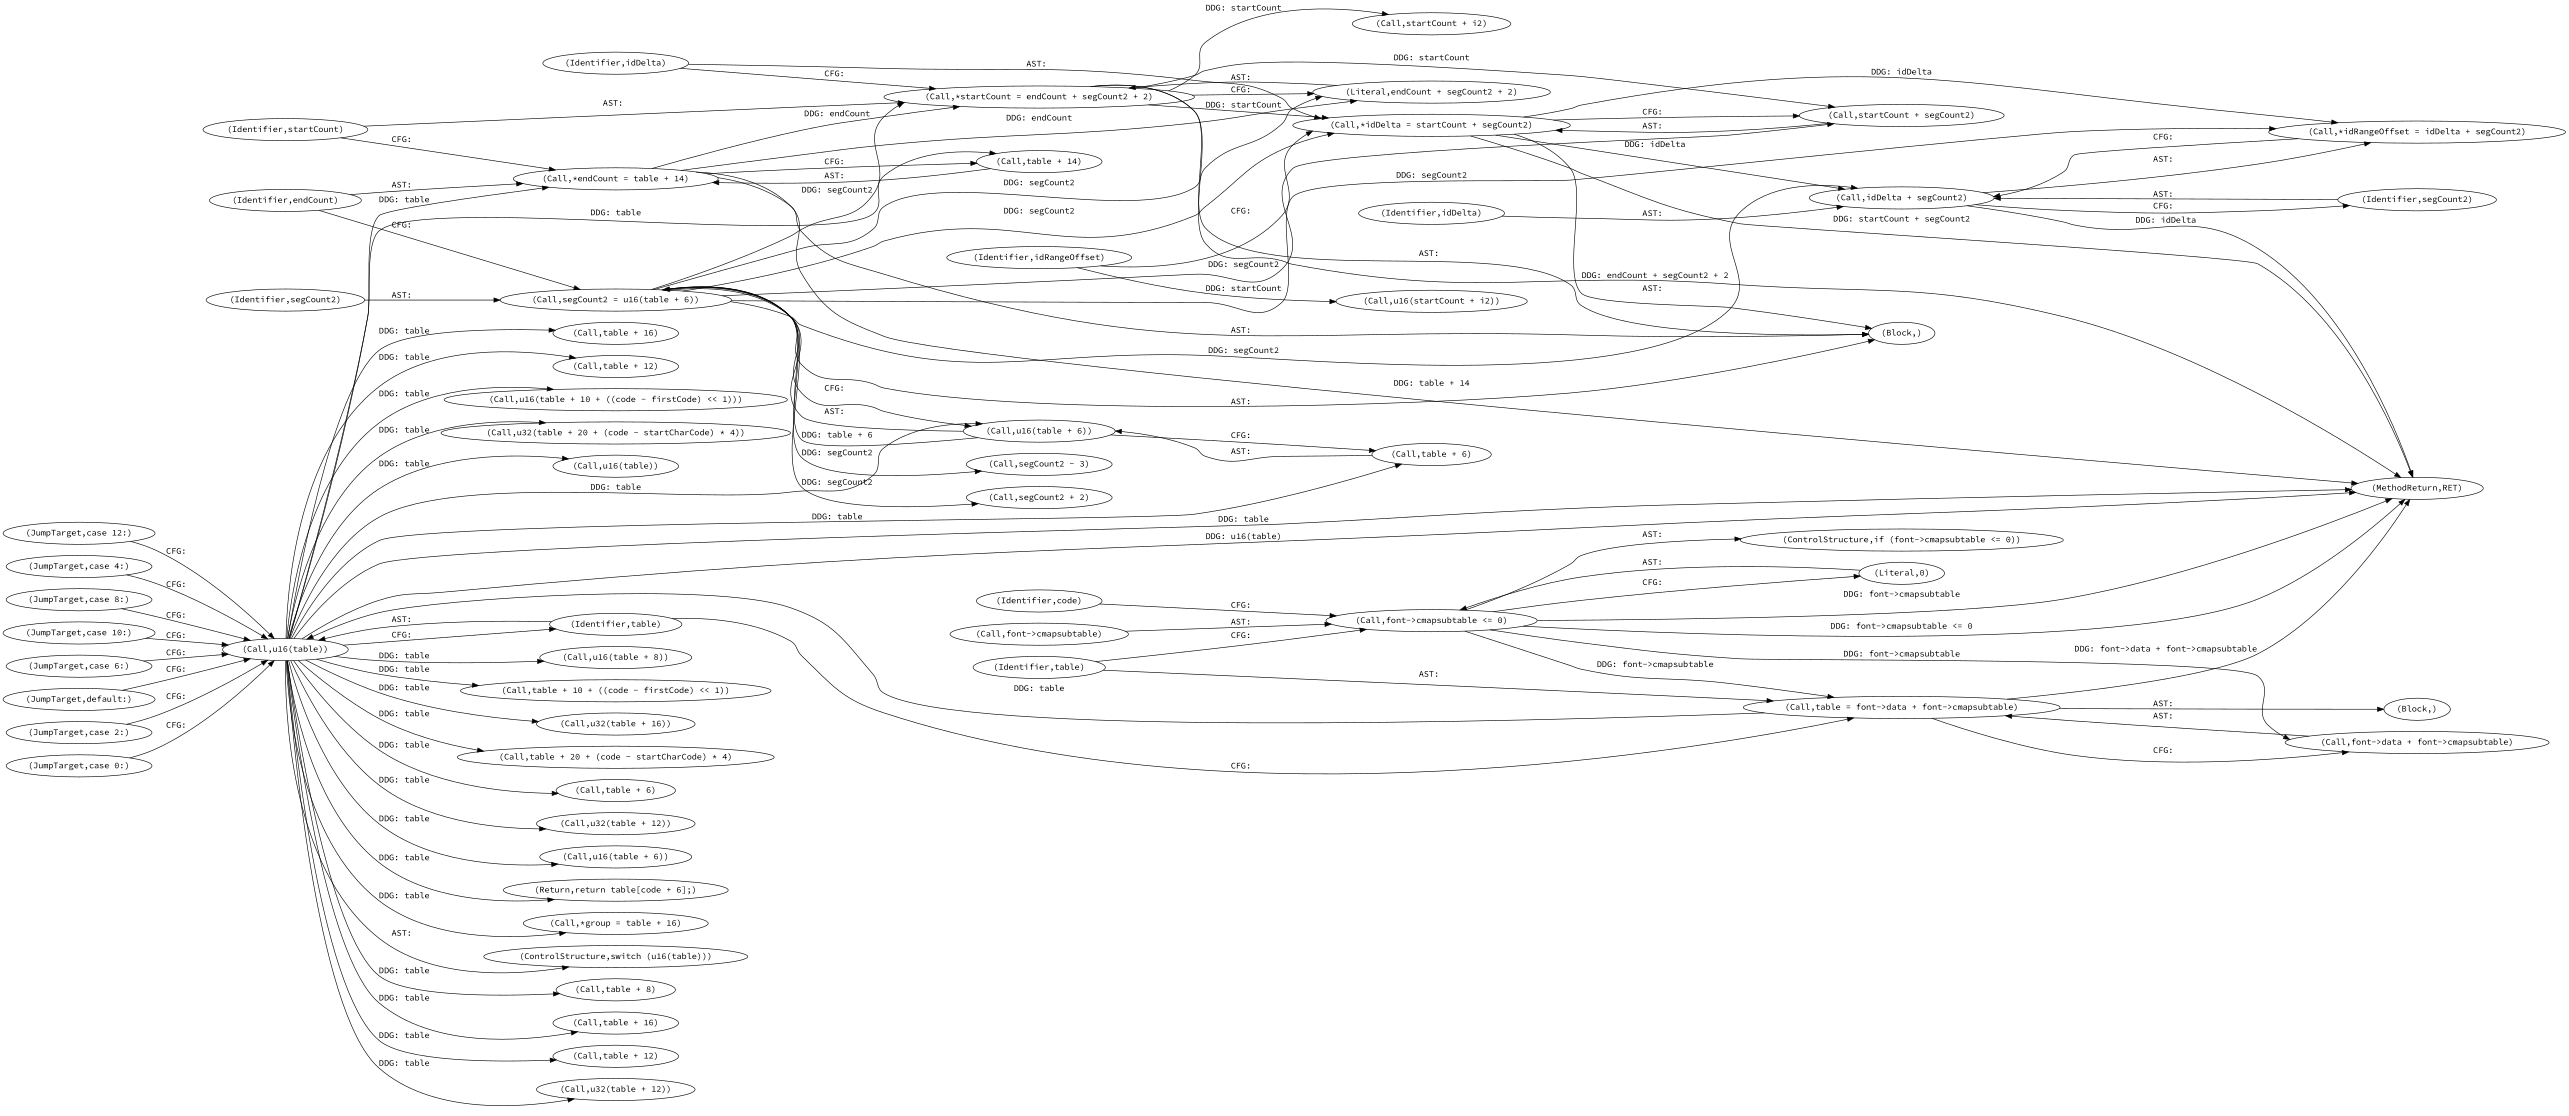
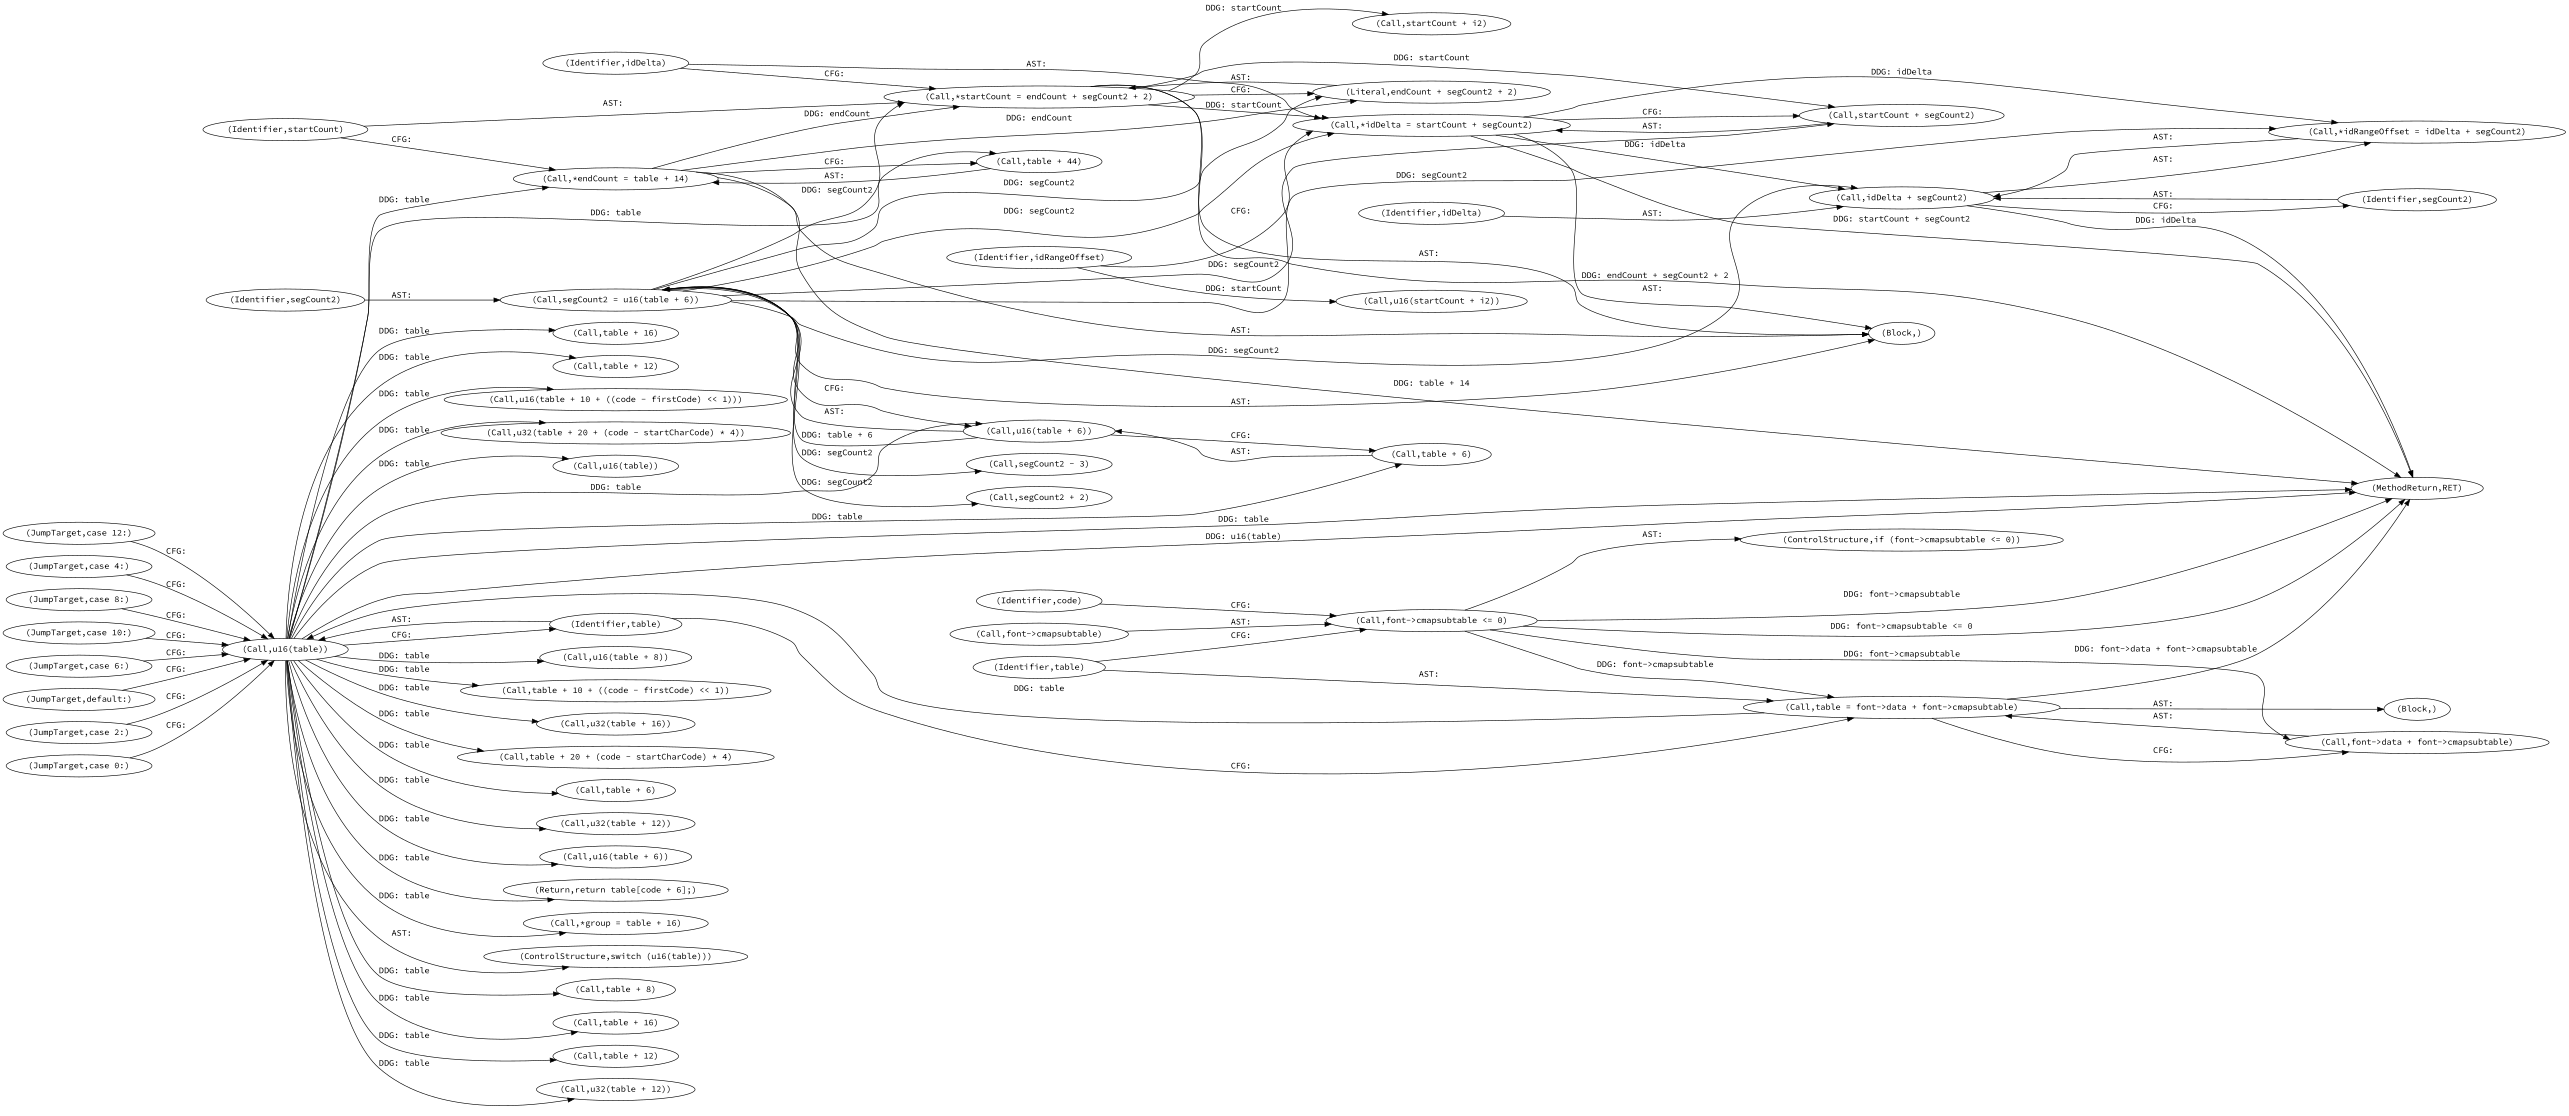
(2166, 137) -> (2166, 137)
(1039, 162) -> (1039, 162)
(285, 200) -> none
(1902, 573) -> none
